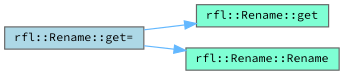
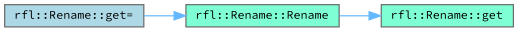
(164, 27) -> (354, 16)
